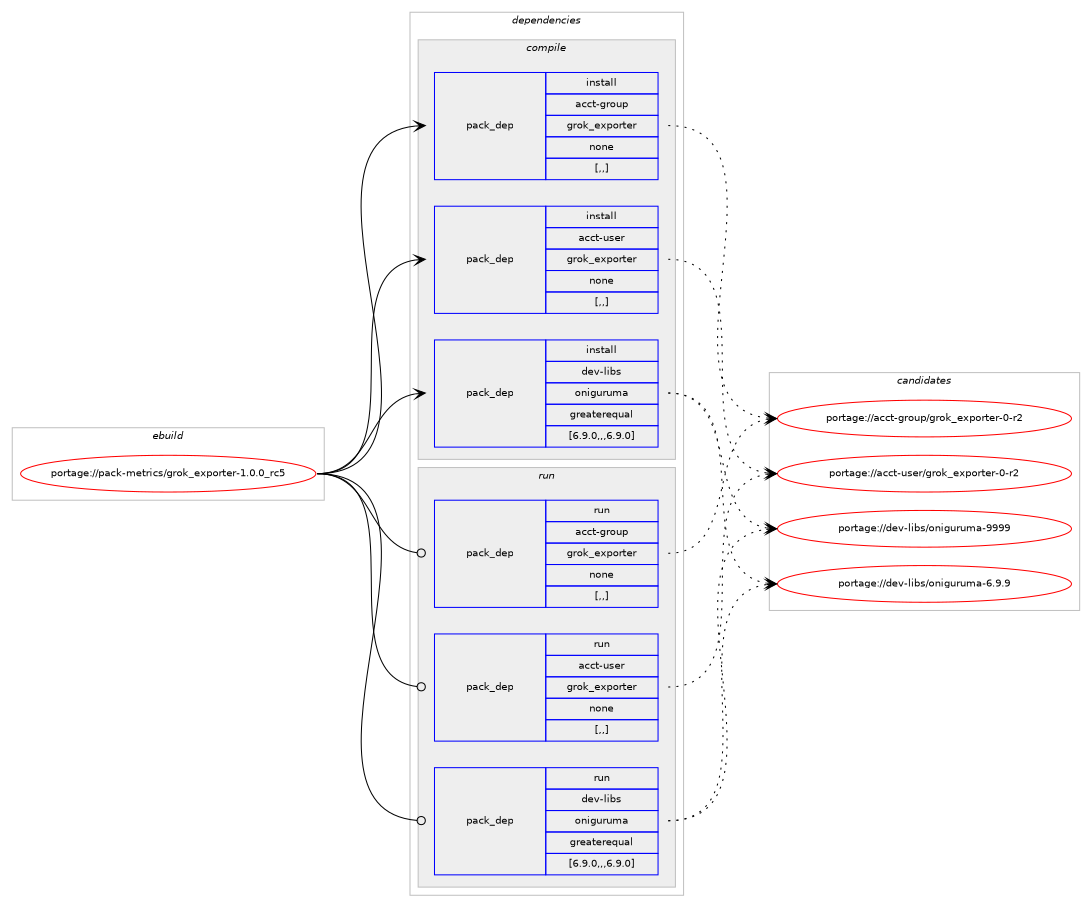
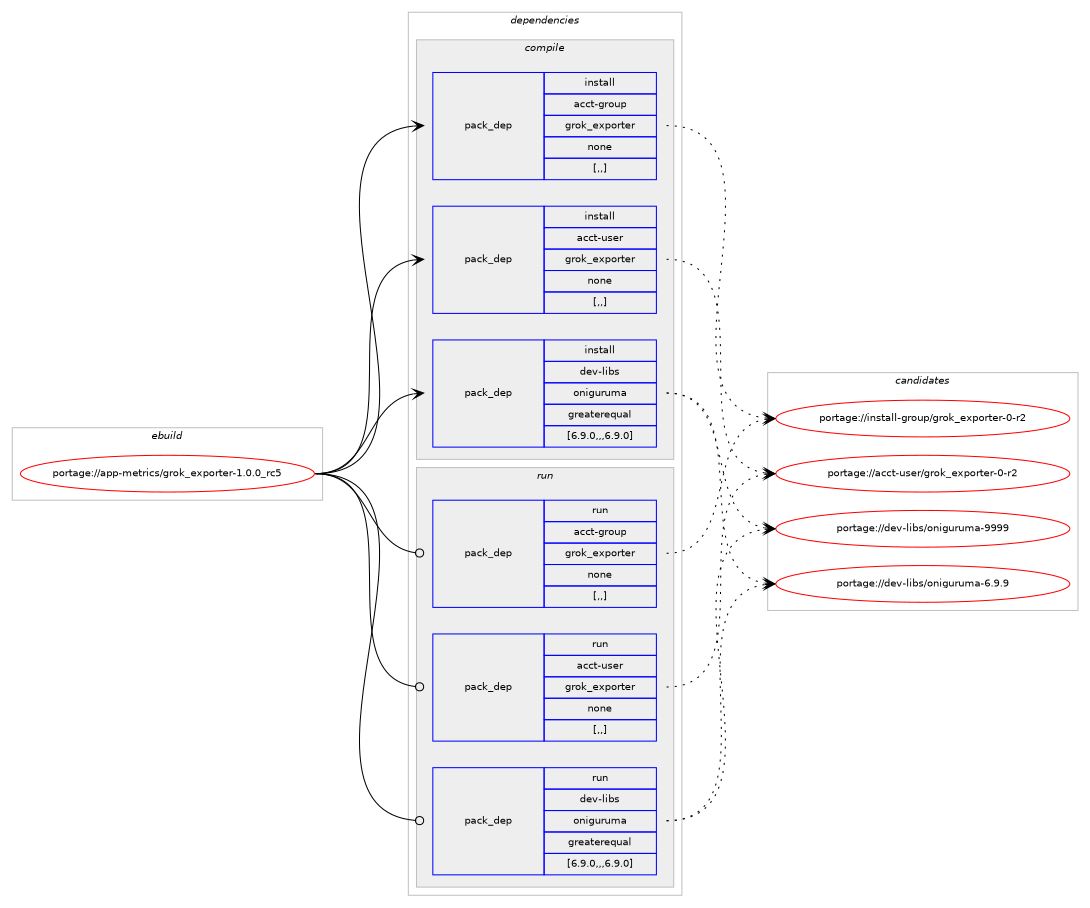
(924, 419) -> (923, 419)
(168, 474) -> (167, 474)
